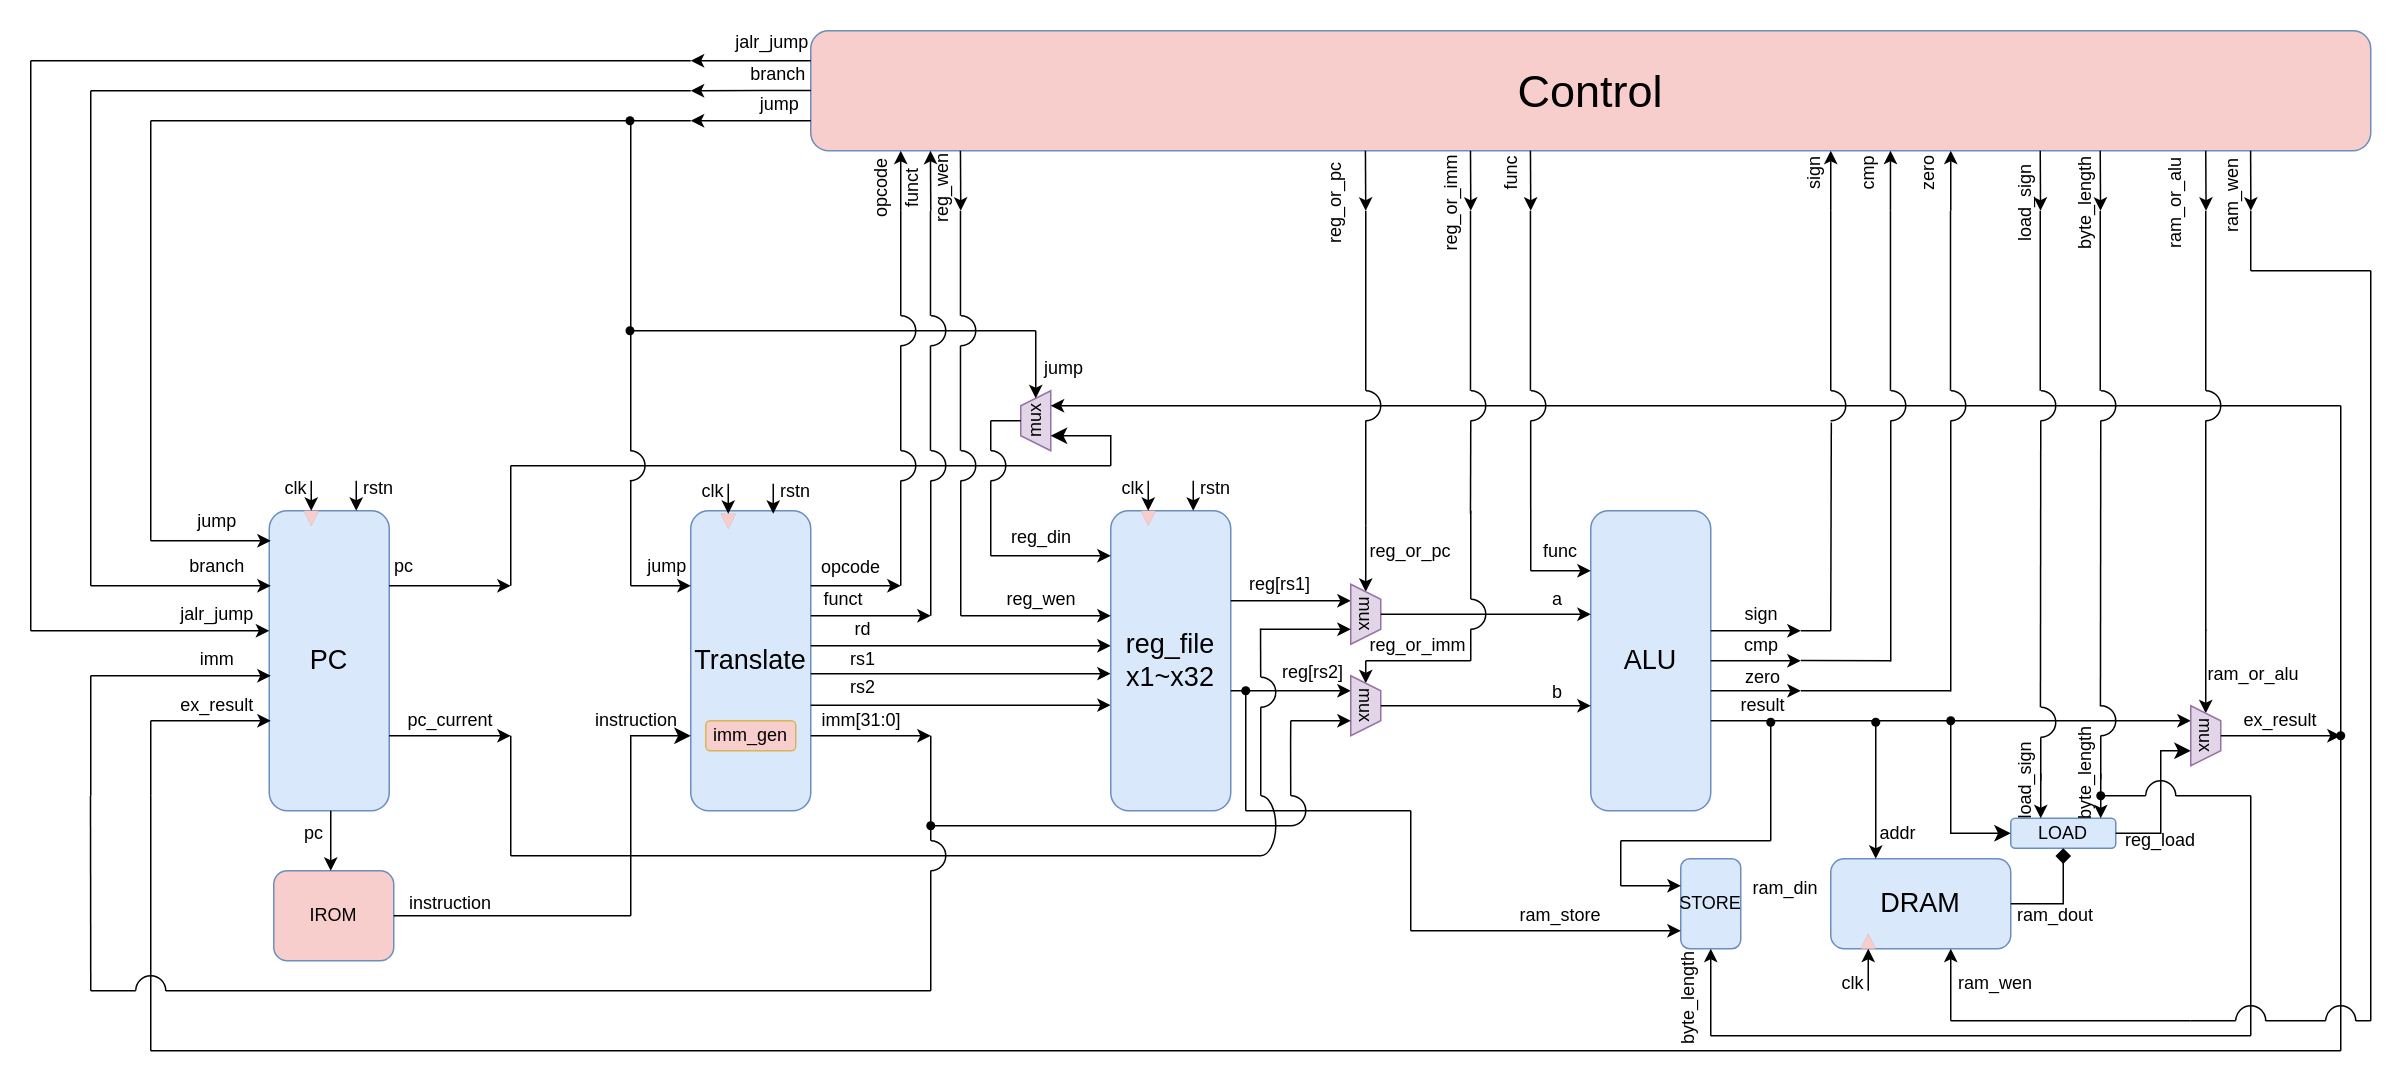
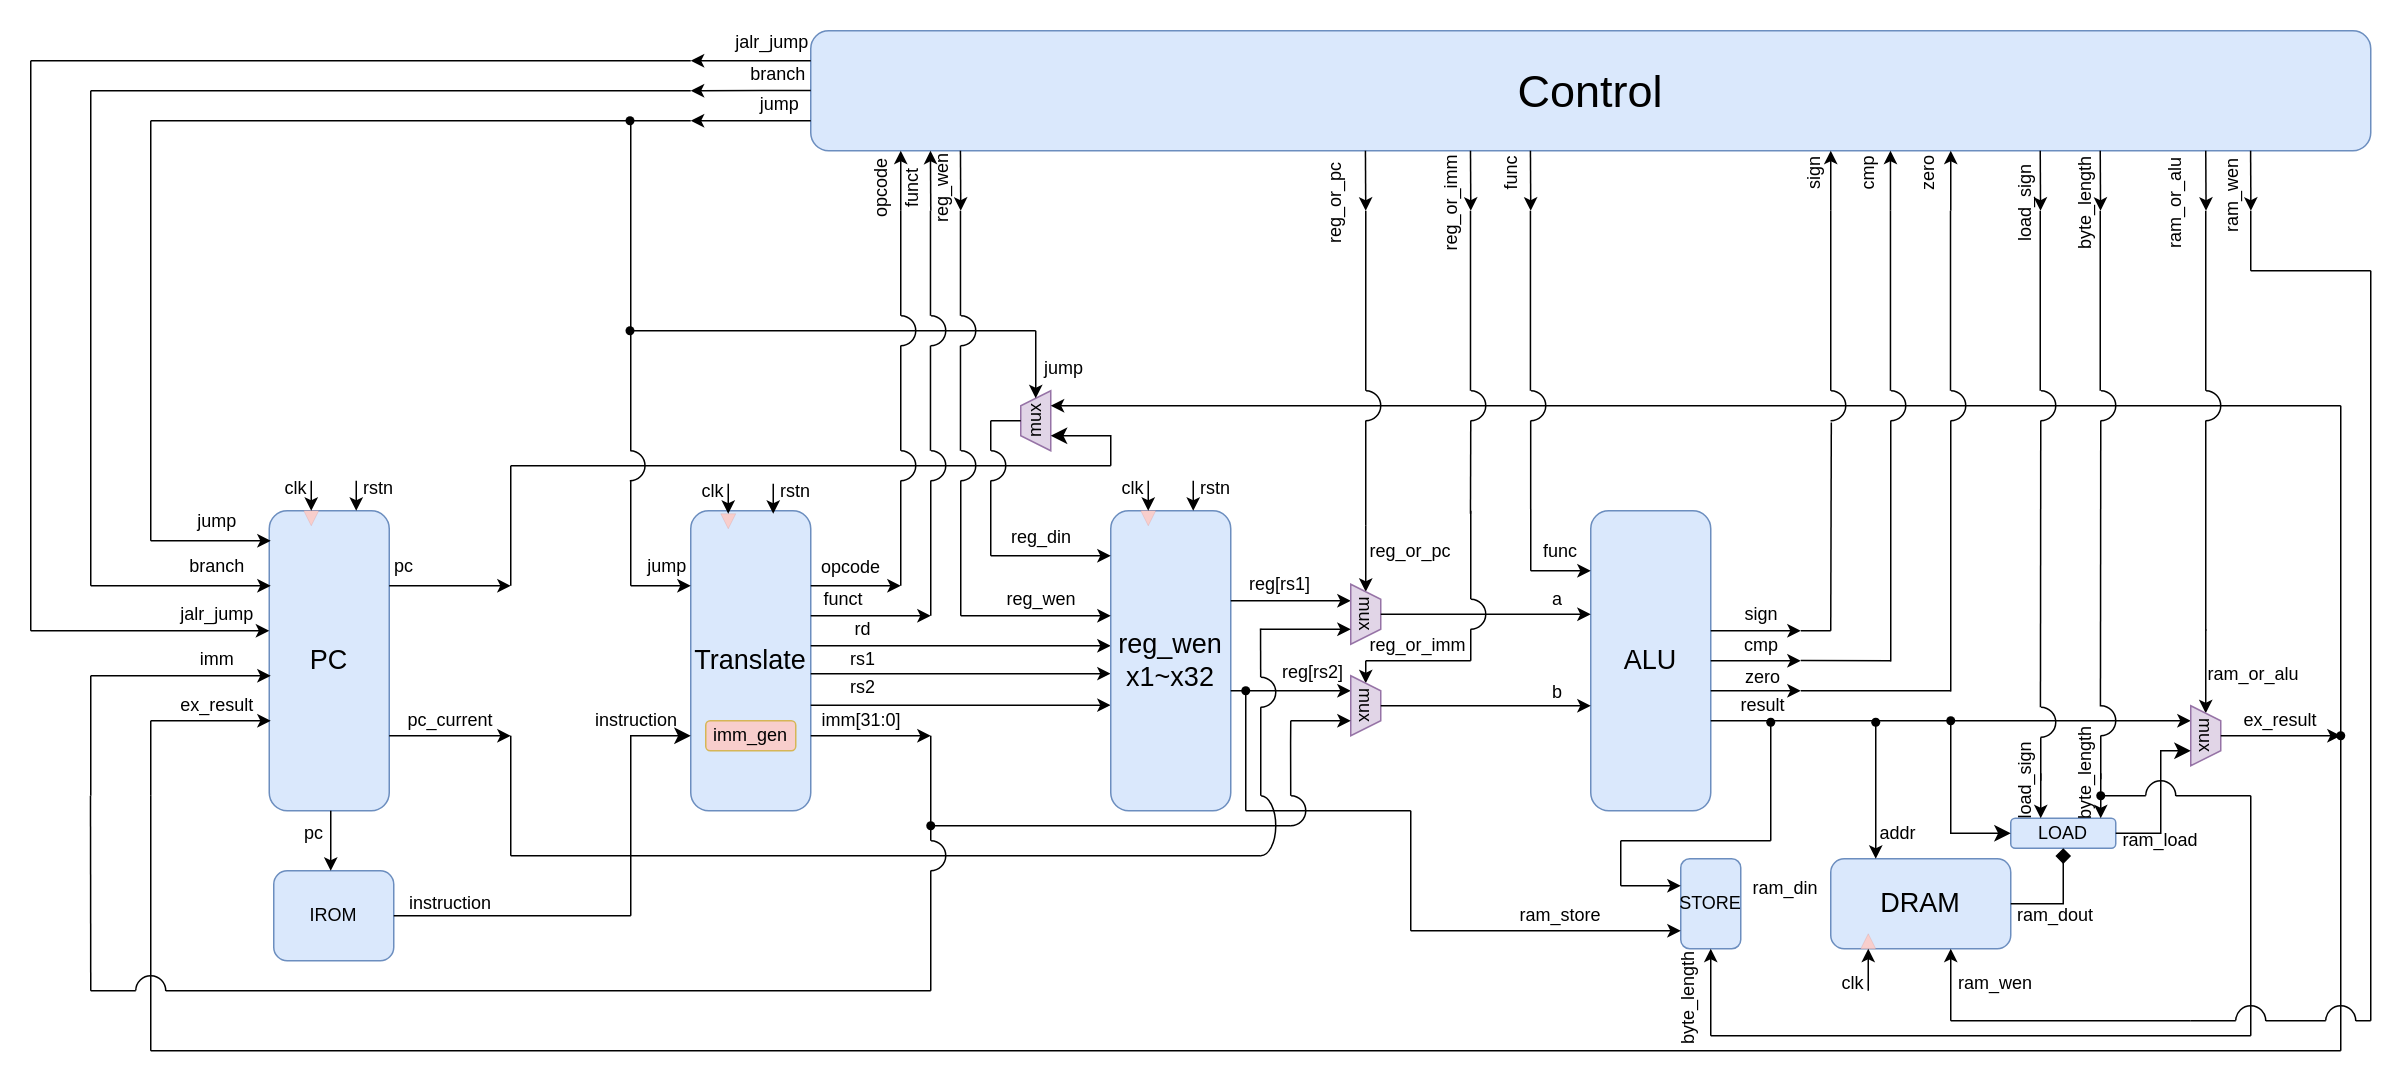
(1591, 91) -> (1591, 91)
(1171, 661) -> (1171, 661)
(2161, 841) -> (2161, 841)
(334, 916) -> (334, 916)
